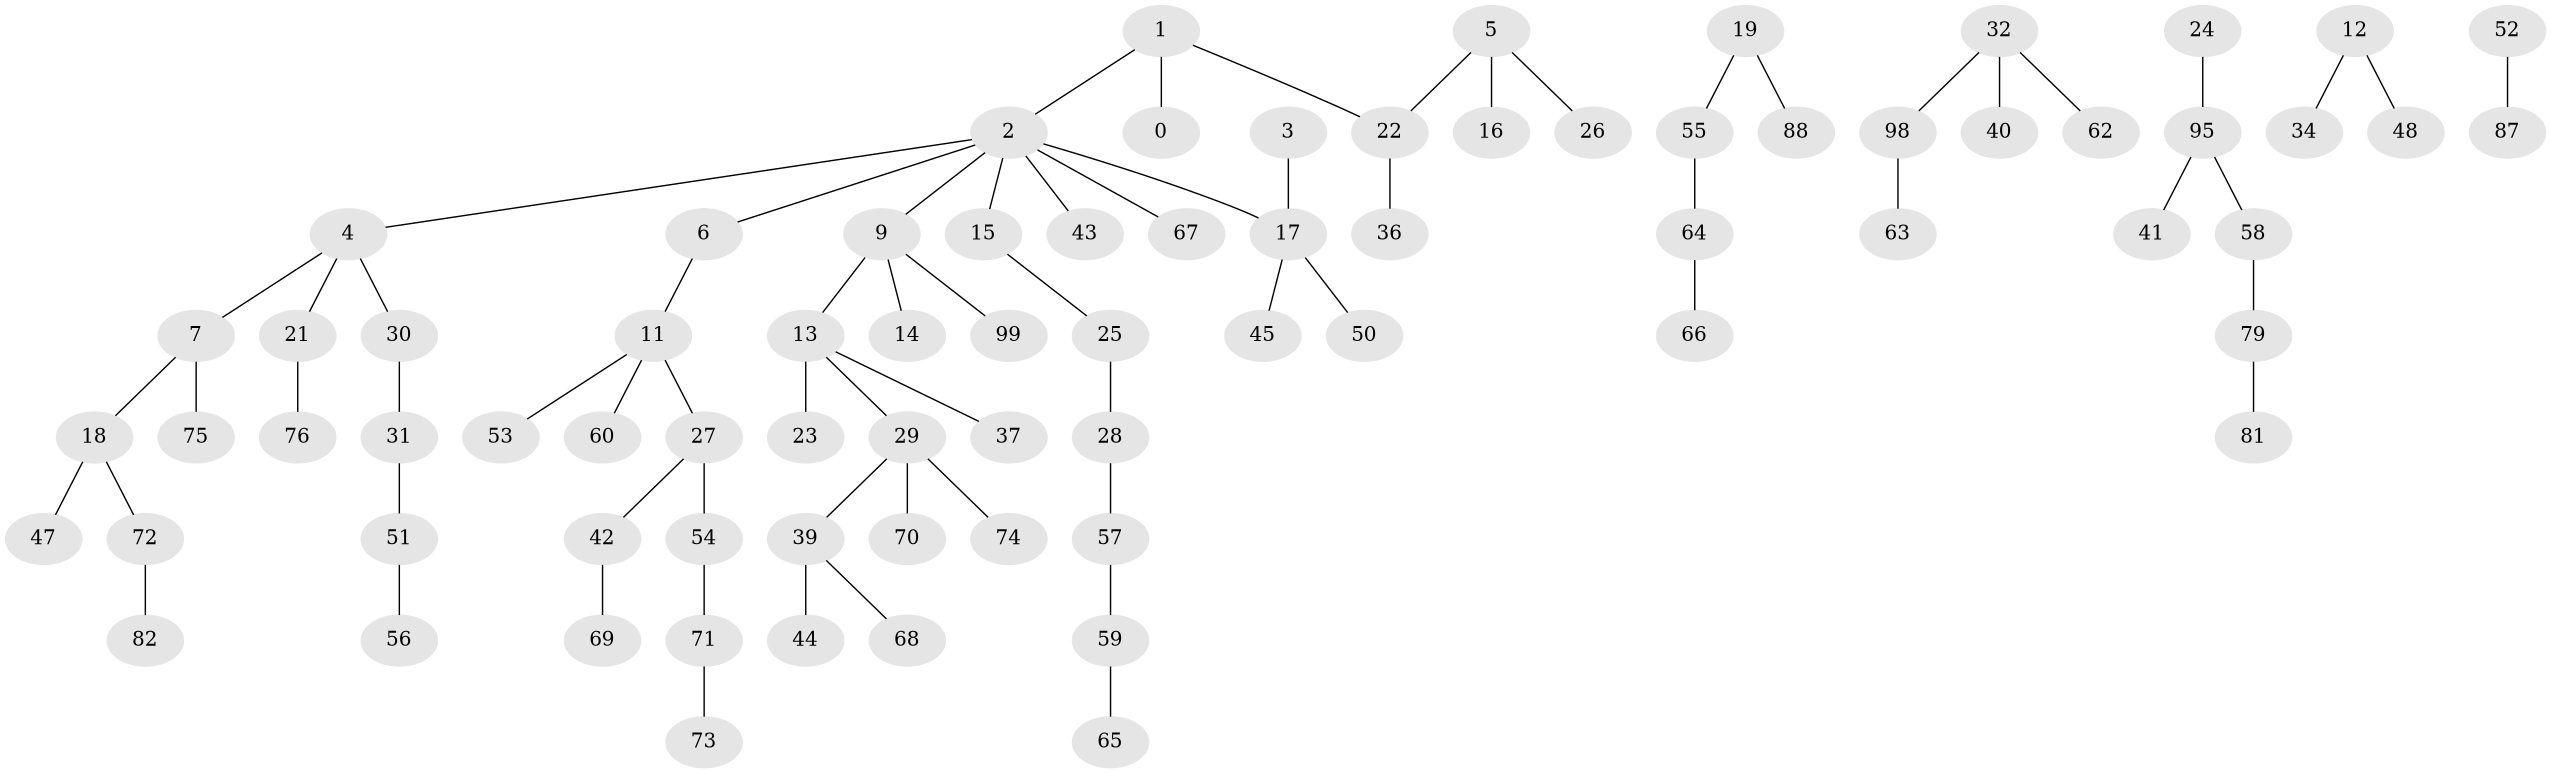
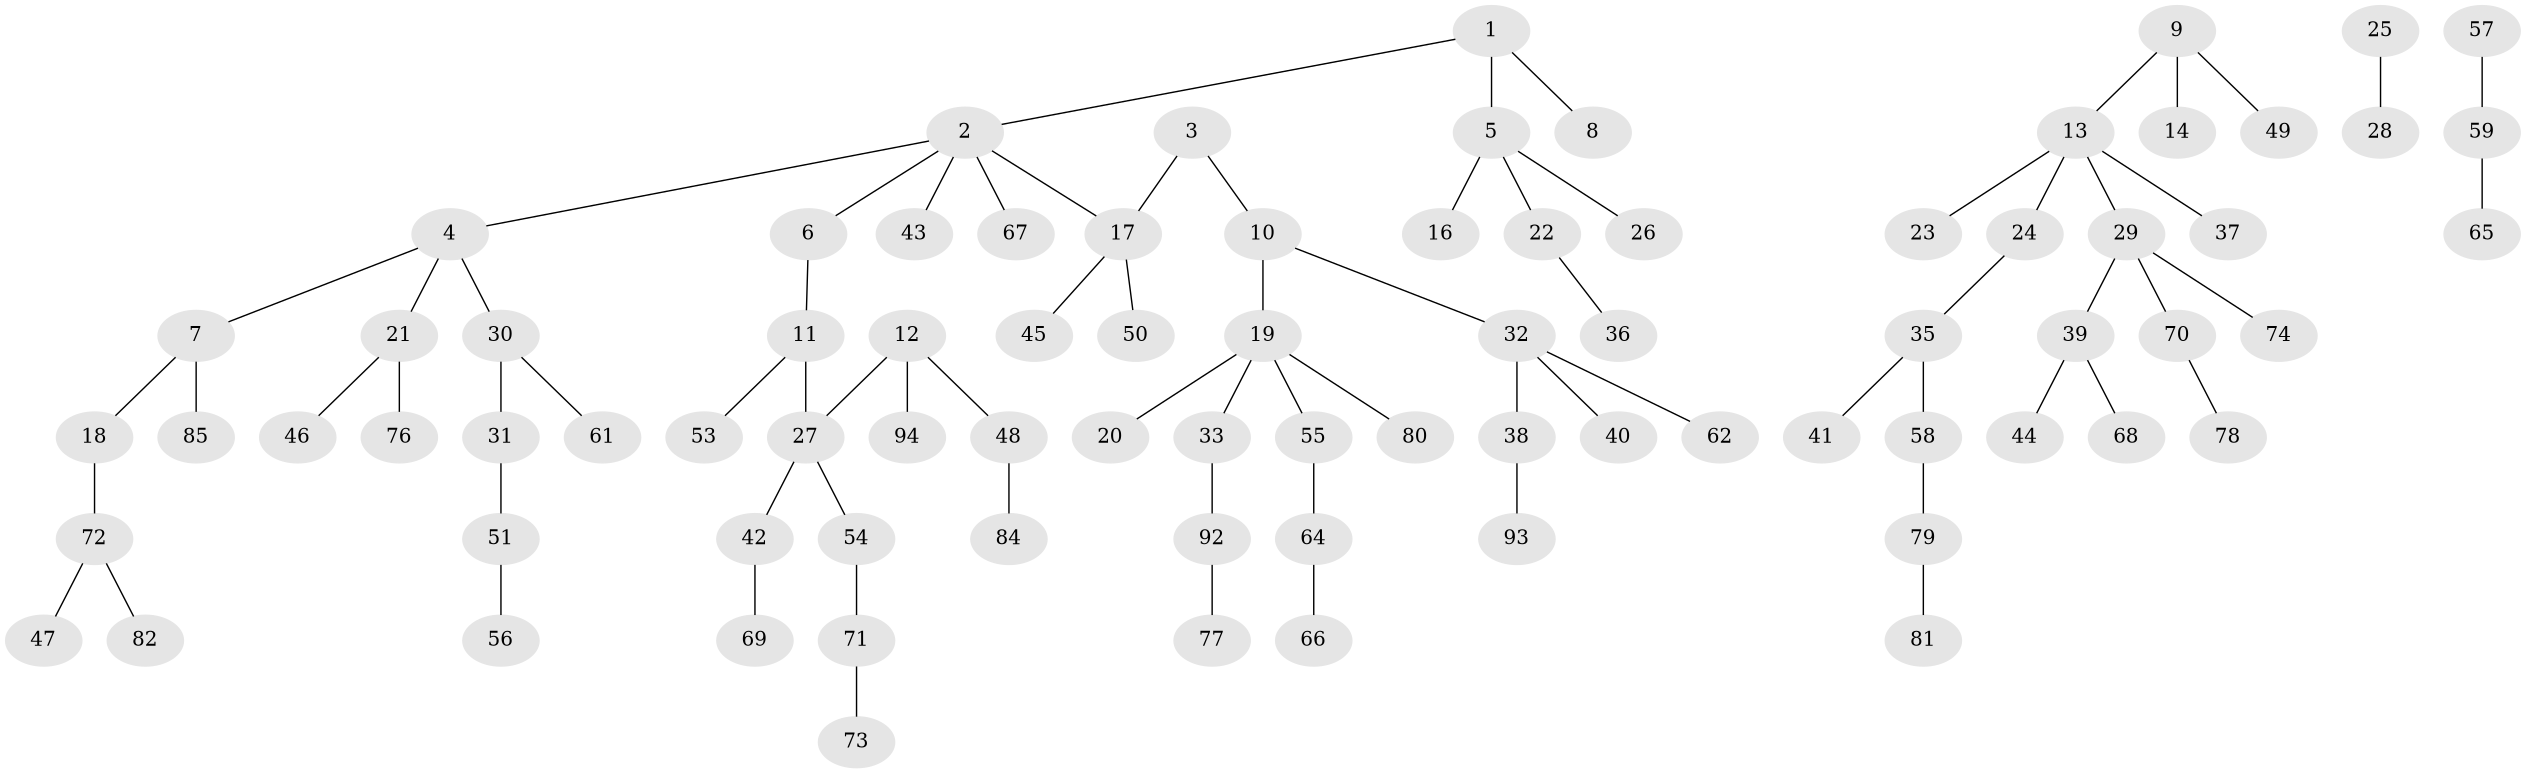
(2508, 31) -> (1212, 539)
(1277, 80) -> (1492, 82)
(1161, 133) -> (1593, 133)
(1796, 133) -> (1415, 437)
(1898, 133) -> (1517, 437)
(2203, 133) -> (1923, 336)
(2304, 133) -> (907, 437)
(2508, 133) -> (1212, 641)
(945, 183) -> none
none -> (2050, 183)
(984, 234) -> none
none -> (1263, 234)
(1898, 234) -> (1517, 539)
(1009, 336) -> (2279, 133)
none -> (857, 386)
(196, 437) -> (196, 437)
none -> (298, 437)
none -> (603, 437)
(603, 437) -> none
none -> (1111, 437)
none -> (1212, 437)
none -> (2228, 437)
(69, 488) -> (69, 590)
(1111, 488) -> none
none -> (1009, 539)
